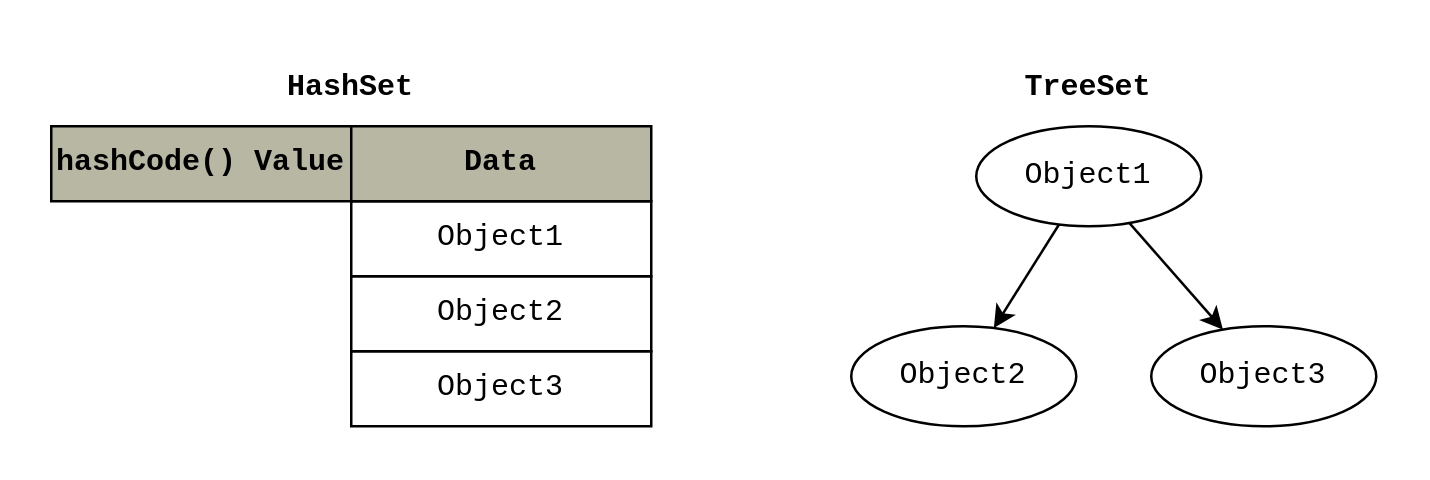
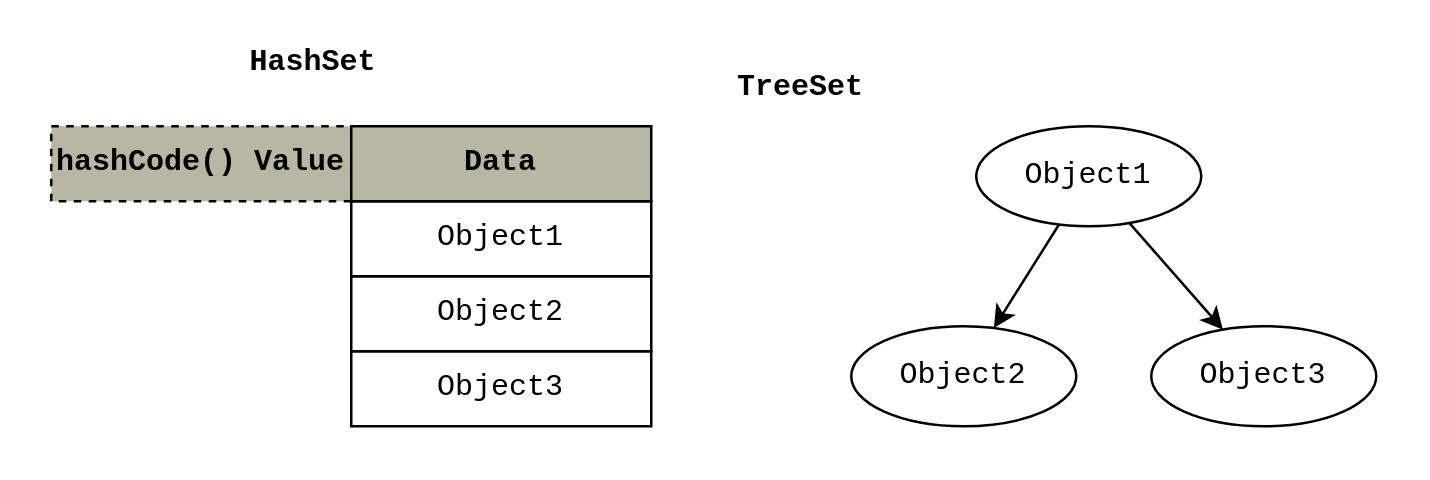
(351, 89) -> (314, 64)
(1089, 89) -> (801, 89)
(201, 164) -> (201, 164)
